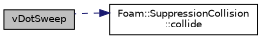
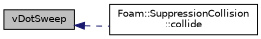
(87, 13) -> (97, 26)
